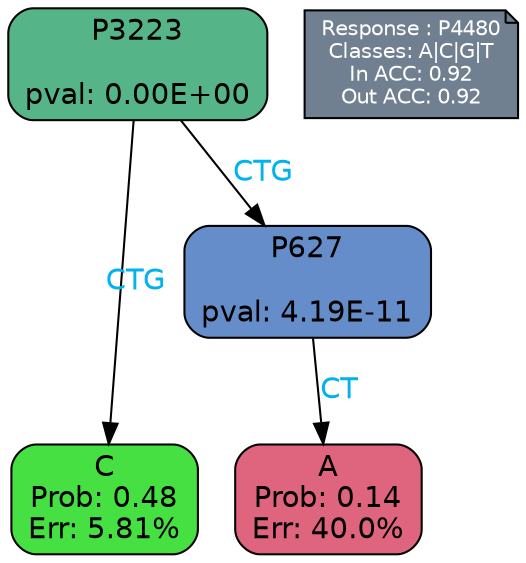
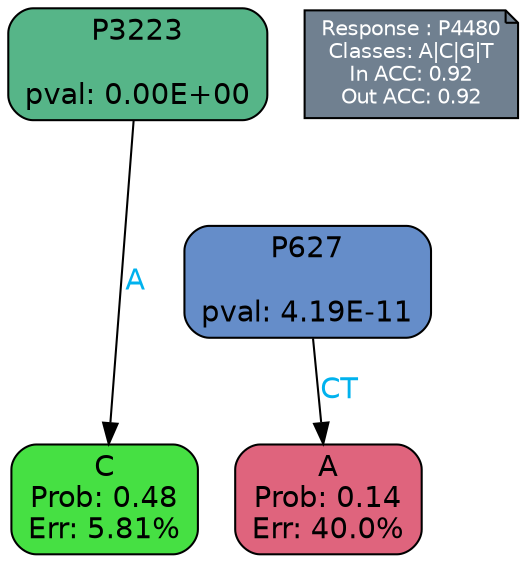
(216, 165) -> none
(136, 282) -> (136, 282)
